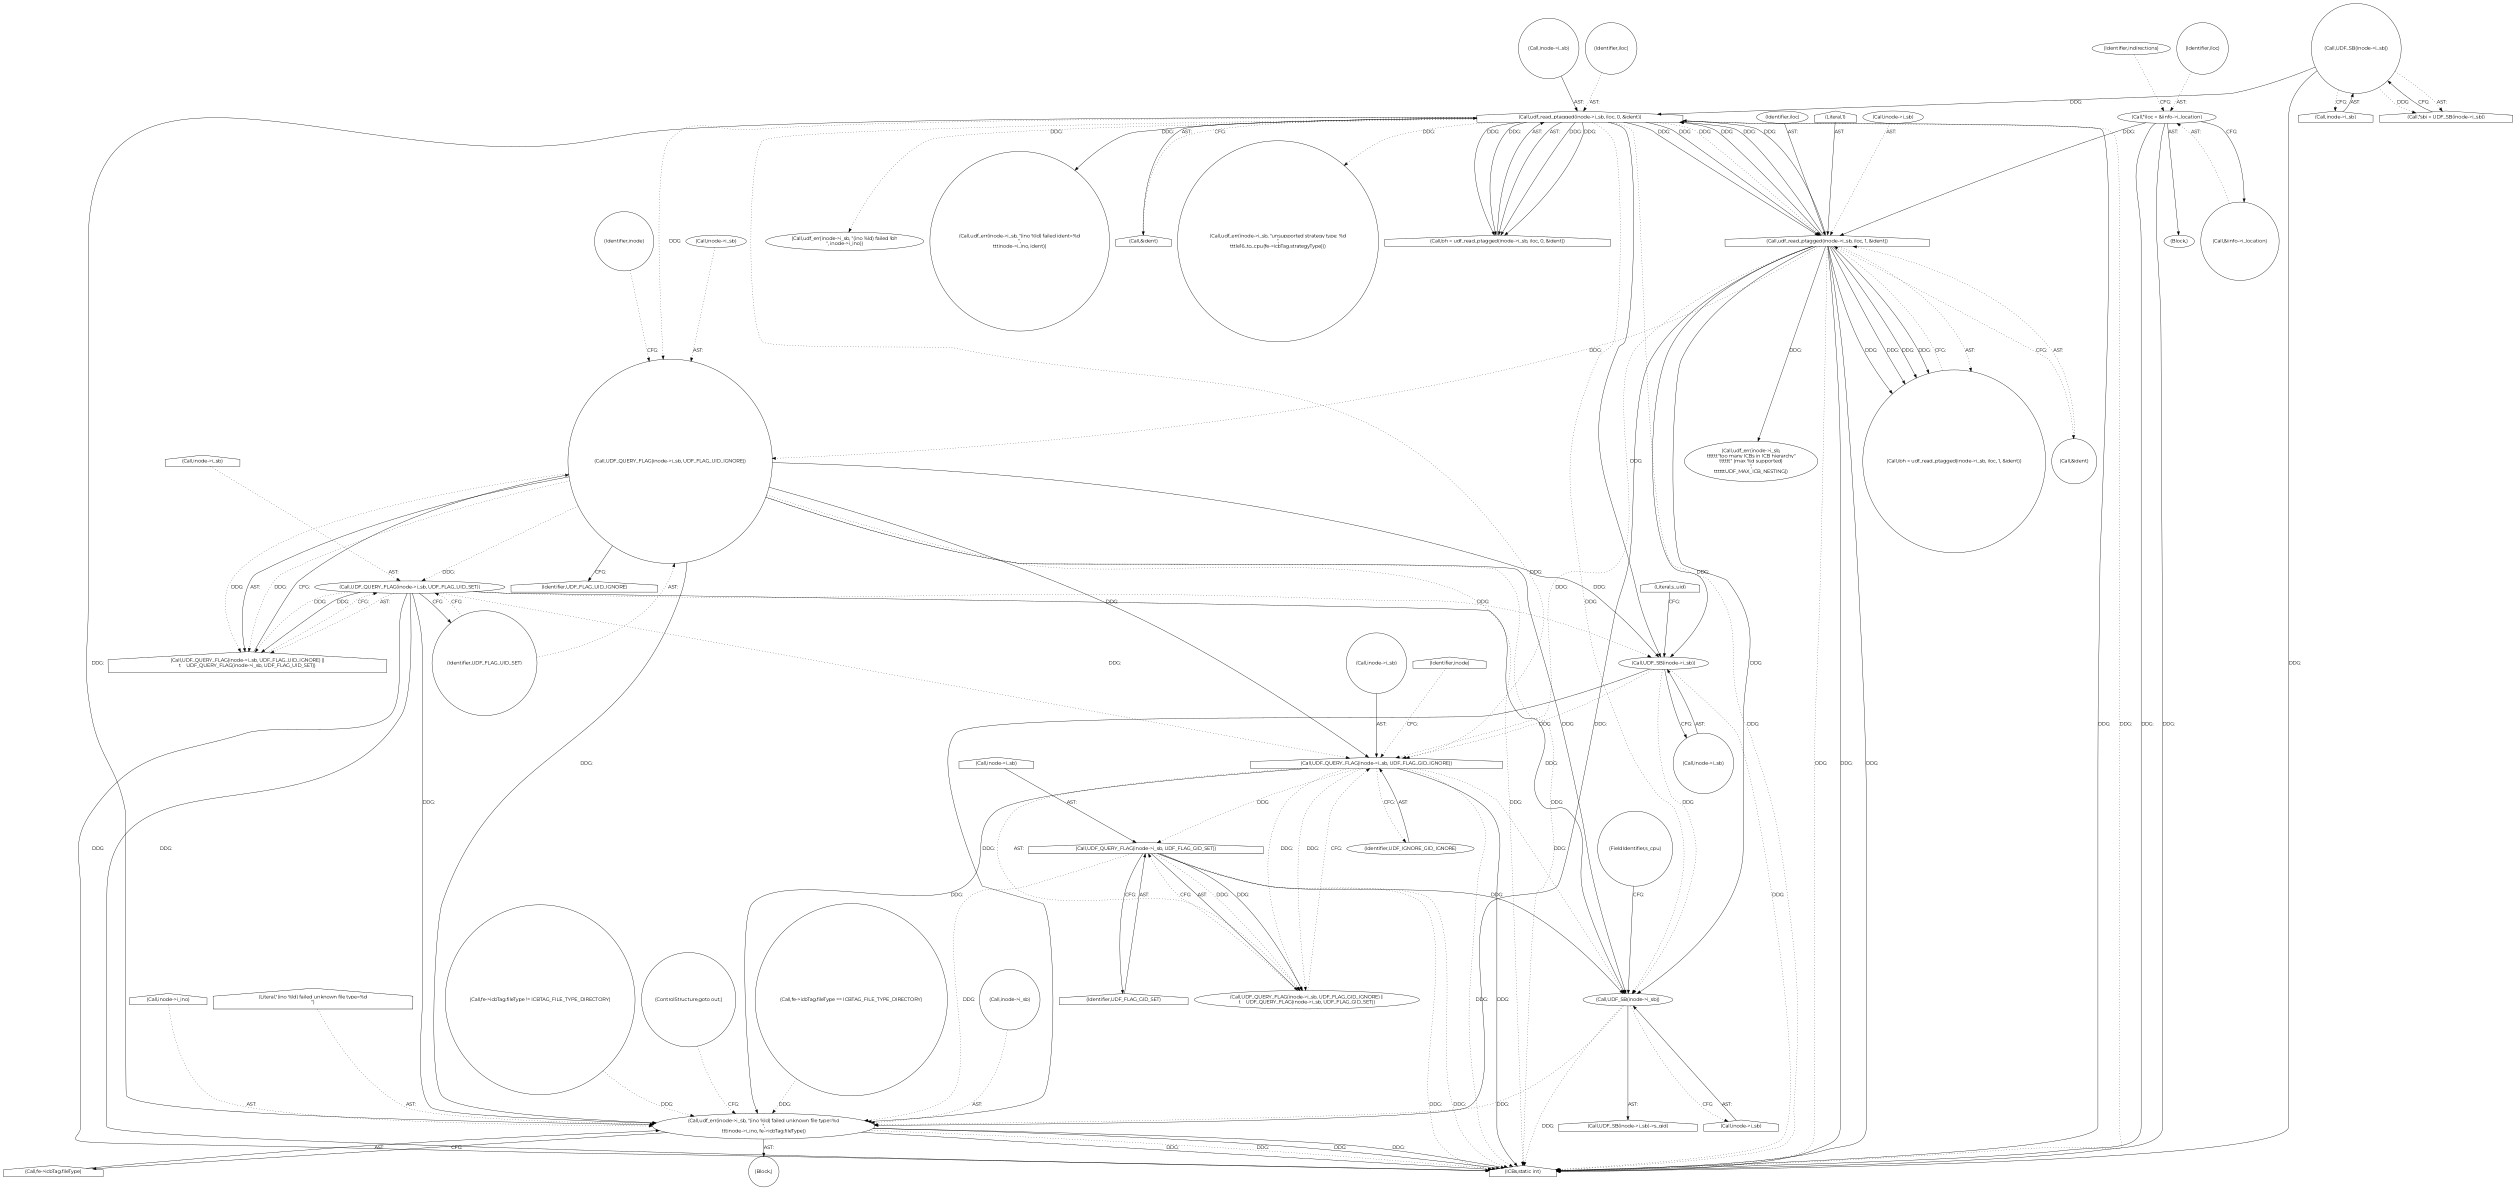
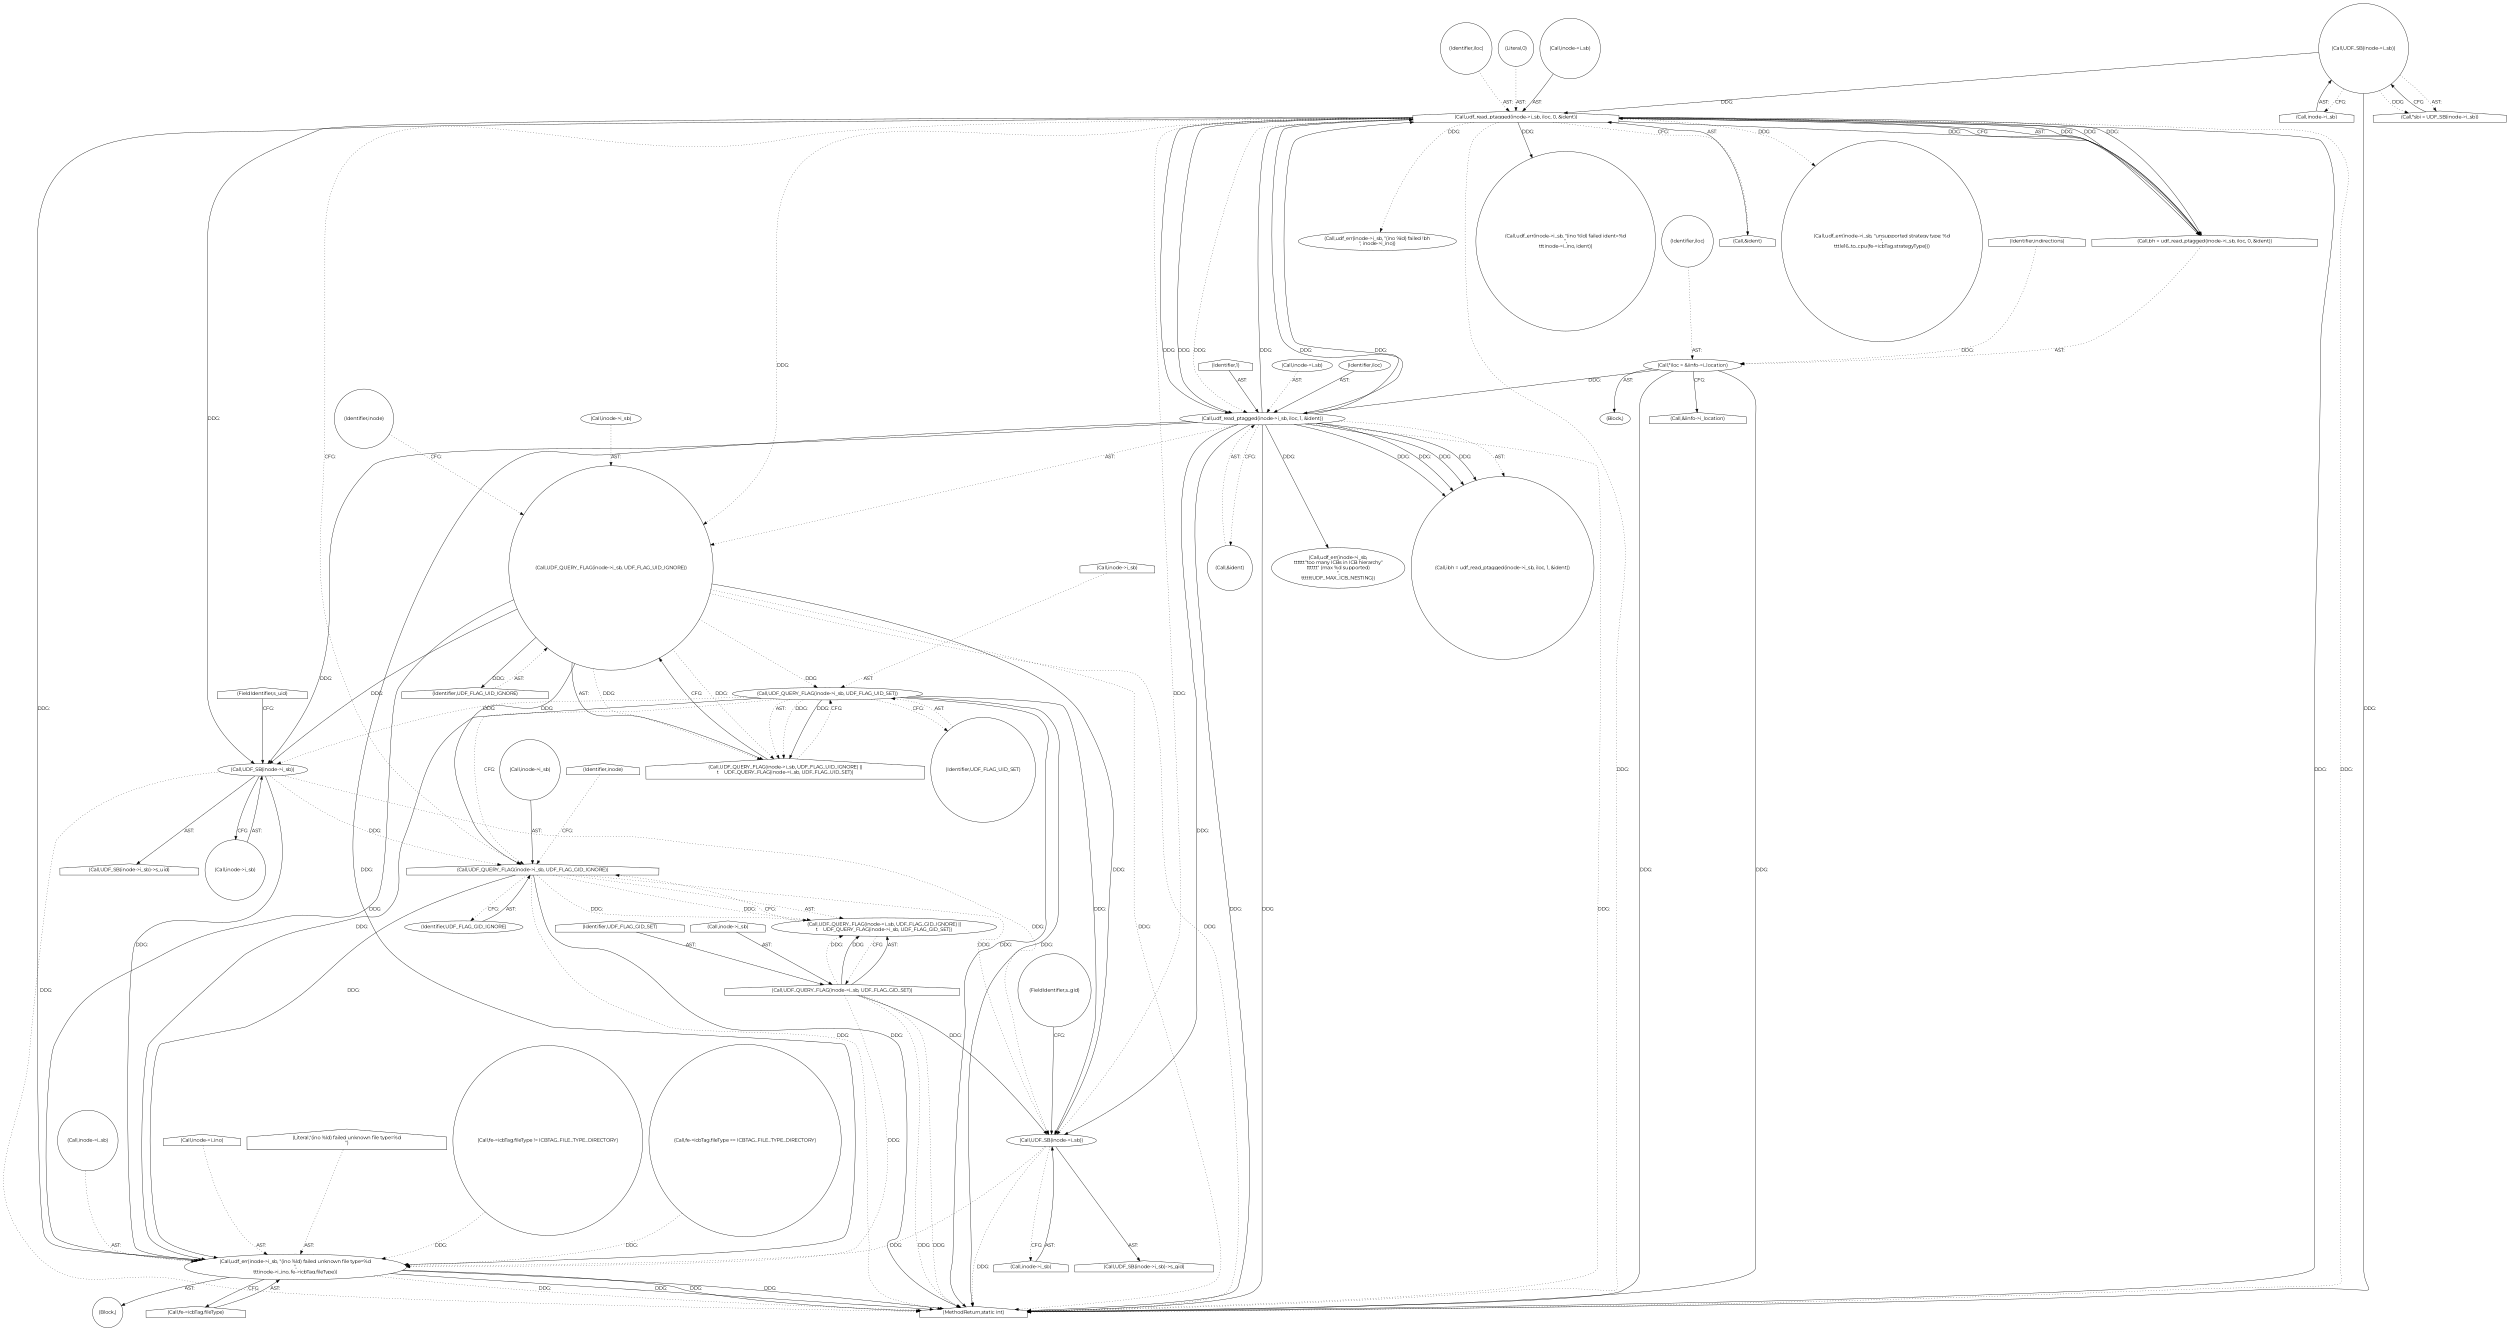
none -> (1516, 48)
(2131, 48) -> (2037, 241)
(2166, 102) -> (1968, 350)
(1835, 117) -> (1226, 365)
(1538, 132) -> (1984, 132)
(2210, 160) -> (1991, 354)
(1827, 241) -> (1262, 419)
(2240, 241) -> (1698, 419)
(1899, 302) -> none
(1596, 350) -> (1111, 457)
(1628, 531) -> none
(601, 572) -> (499, 679)
(1537, 572) -> (331, 457)
(1670, 587) -> (262, 694)
(458, 602) -> (940, 709)
(434, 606) -> (910, 710)
(618, 630) -> (520, 672)
(1115, 663) -> (490, 770)
(1258, 800) -> none
(1410, 849) -> (464, 927)
(1635, 849) -> (1055, 990)
none -> (129, 870)
(1121, 920) -> none
(689, 1000) -> none
(1523, 1172) -> (974, 1312)
